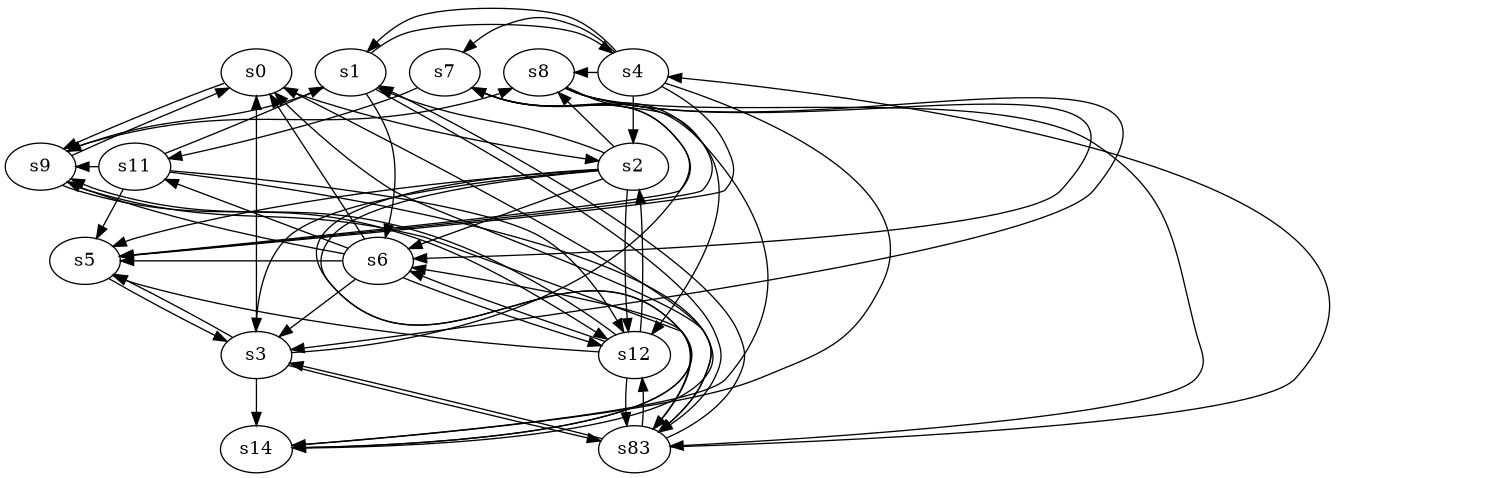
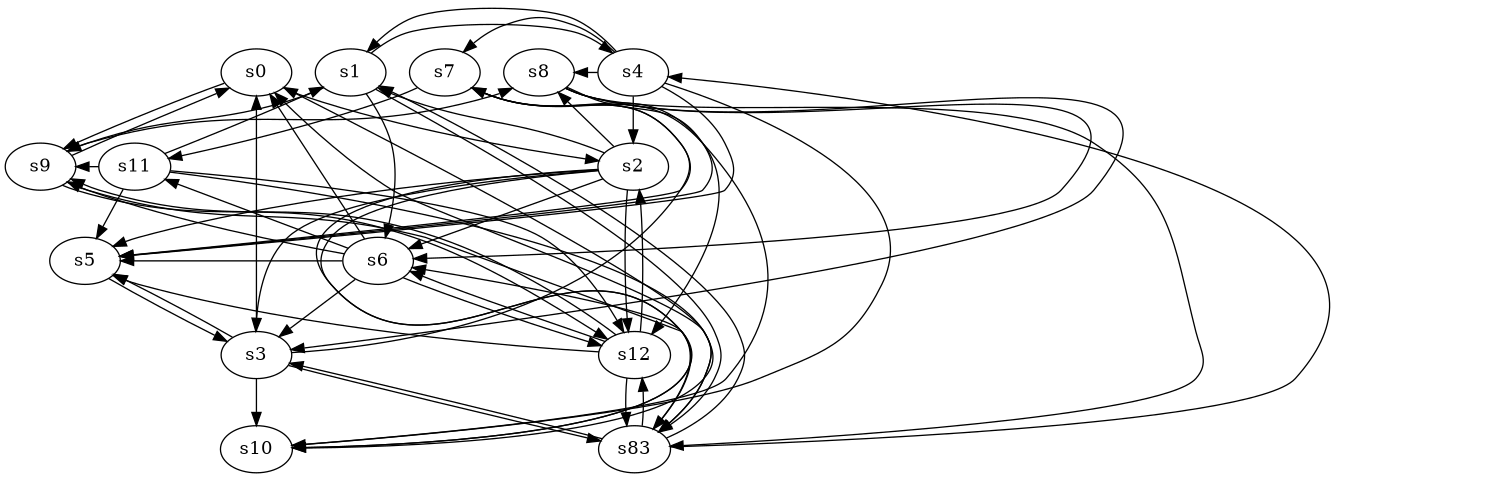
(256, 449) -> (256, 449)
